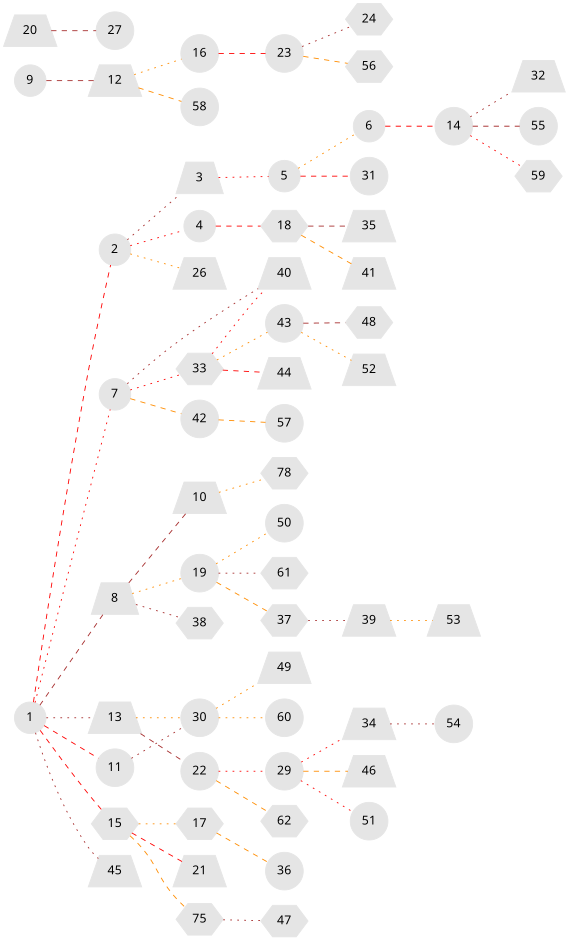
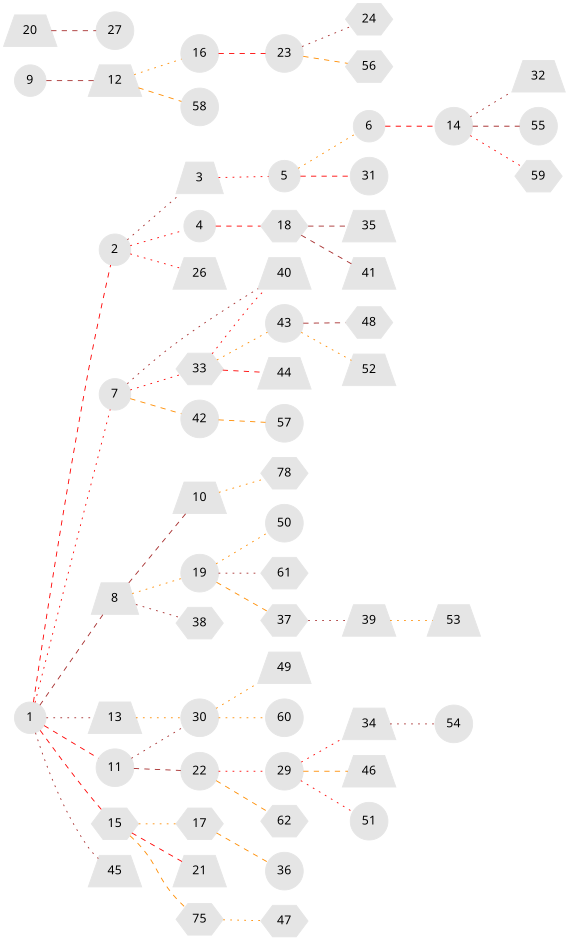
(326, 250) -> (326, 250)
(155, 261) -> (155, 261)
(162, 748) -> (157, 769)
(242, 920) -> (242, 920)
